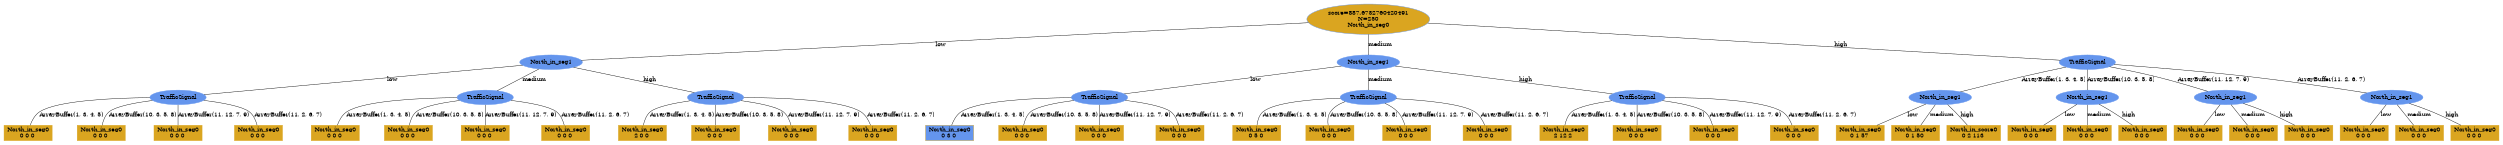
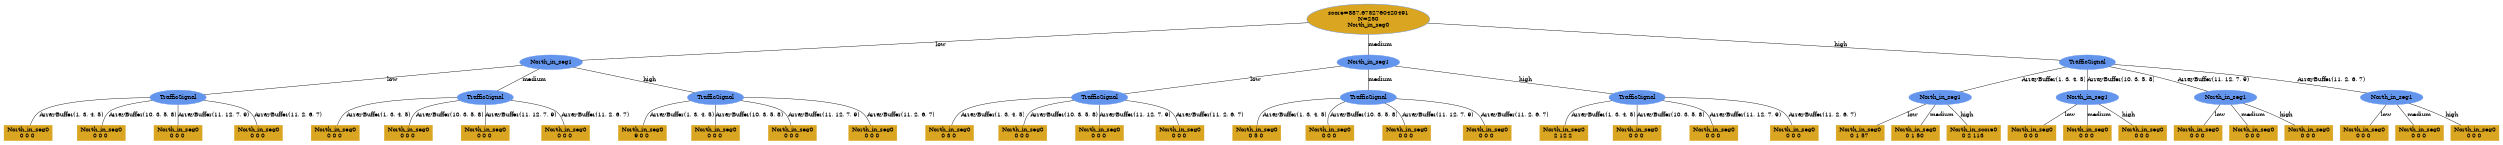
(642, 133) -> (642, 133)
(950, 133) -> (950, 133)
